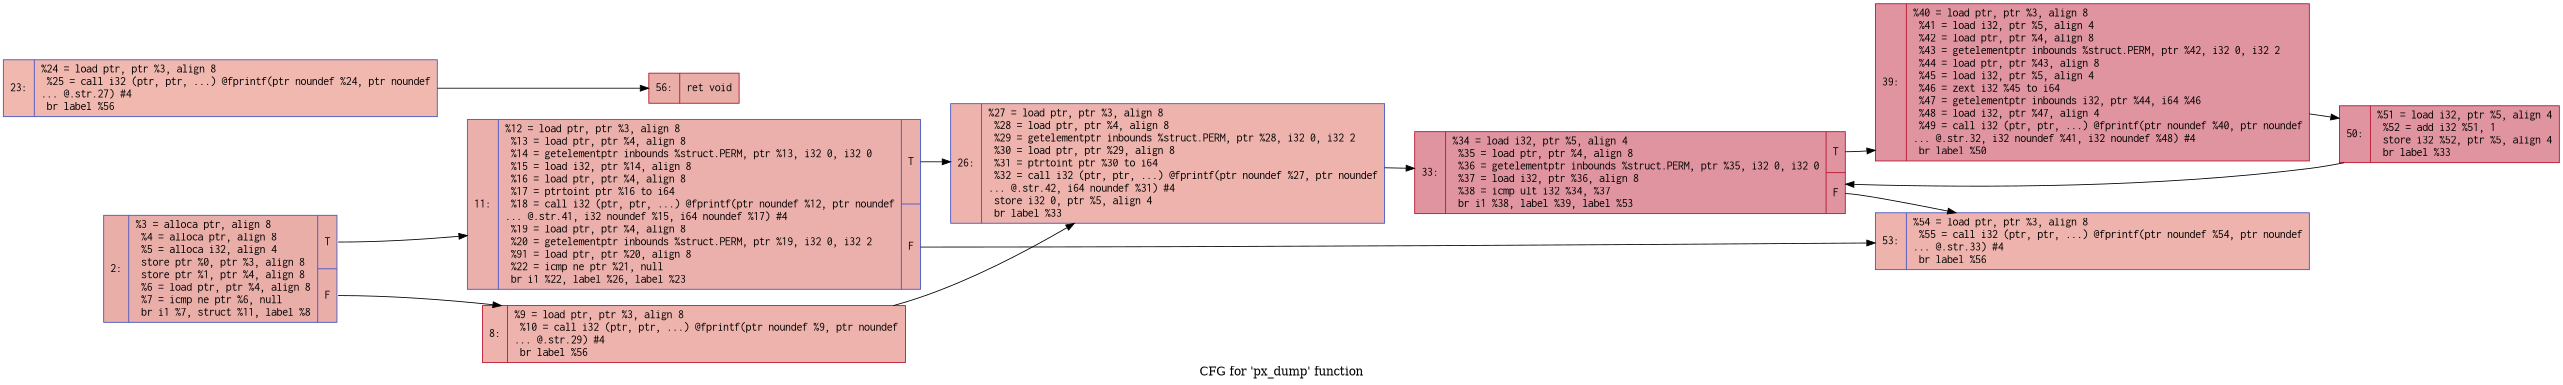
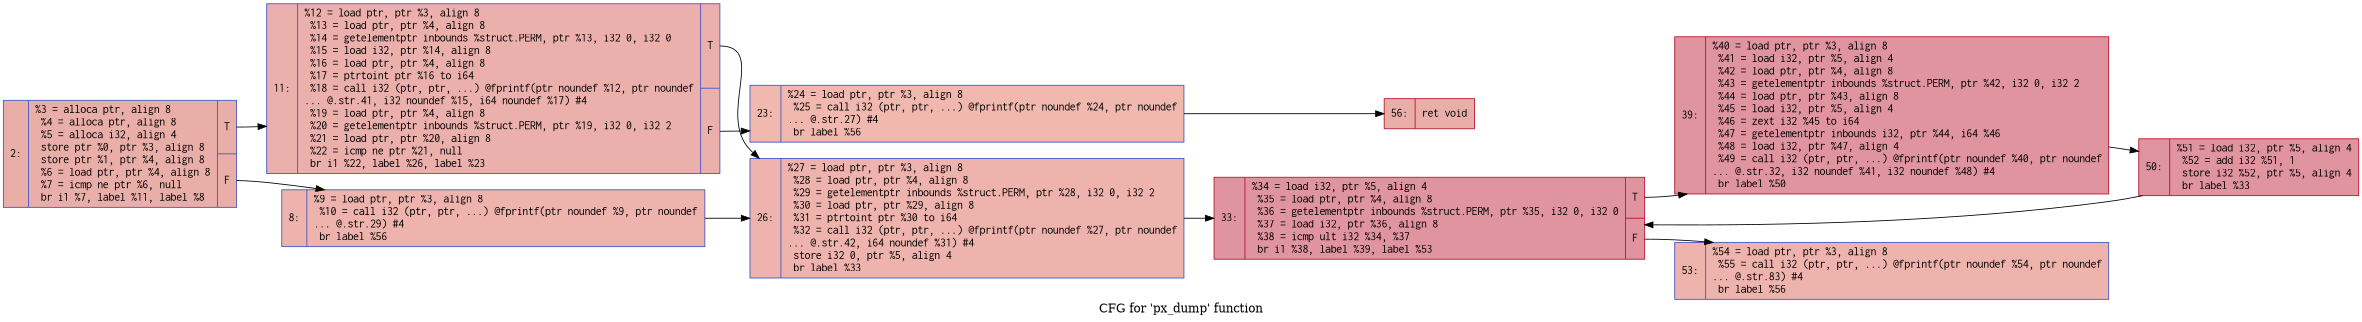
(1394, 246) -> (731, 131)
(1959, 247) -> (1758, 277)
(598, 254) -> (398, 138)
(223, 312) -> (120, 197)
(694, 334) -> (493, 218)
